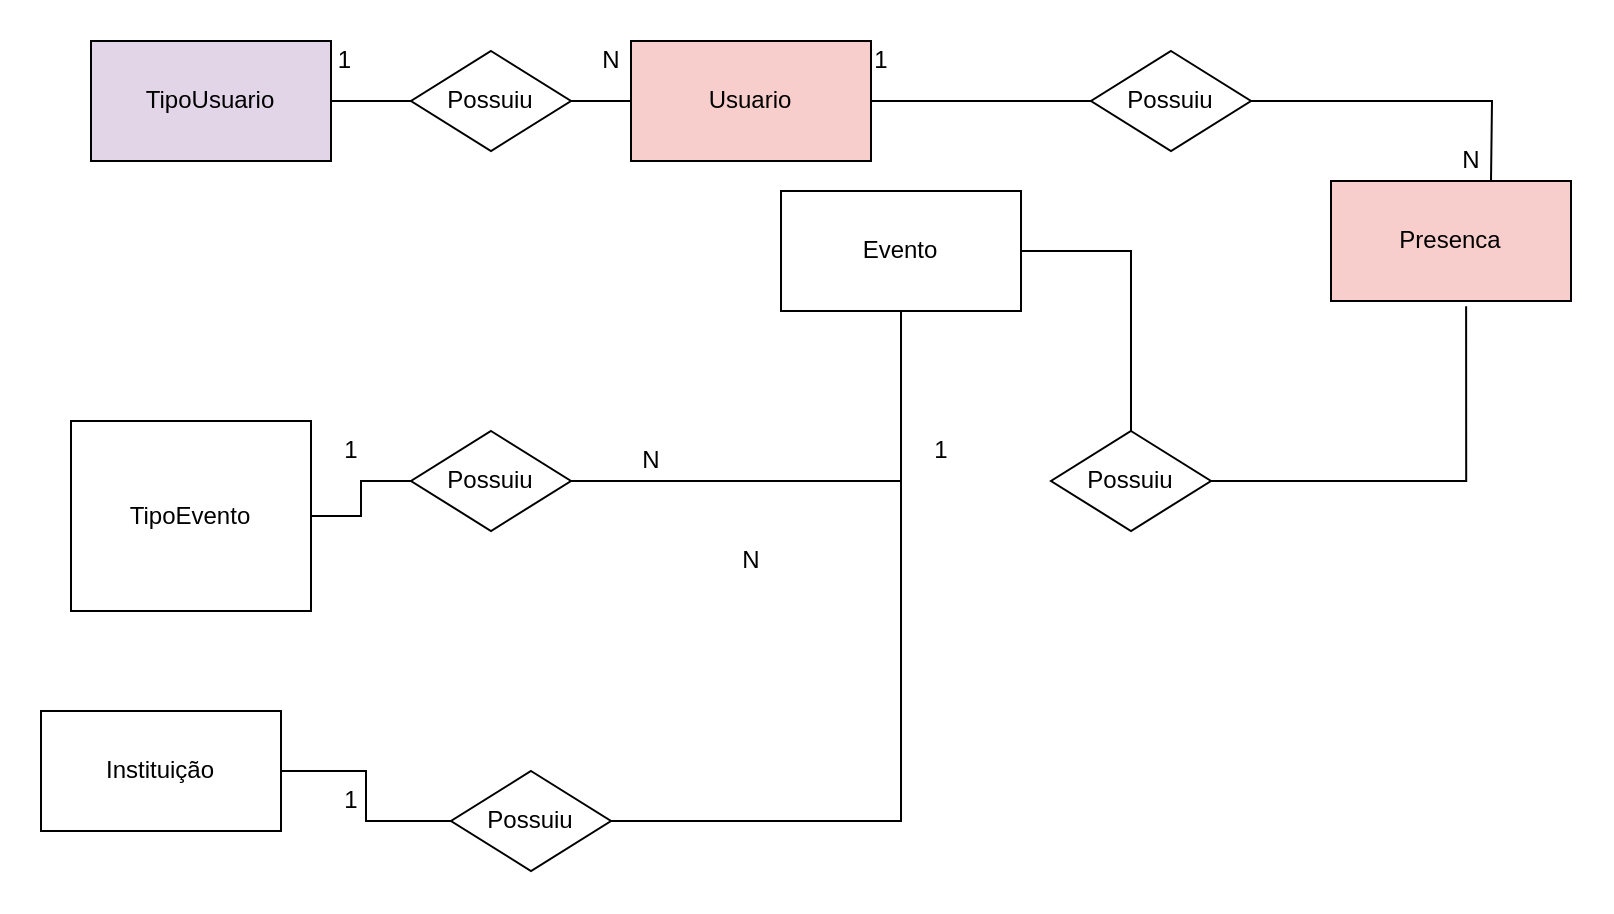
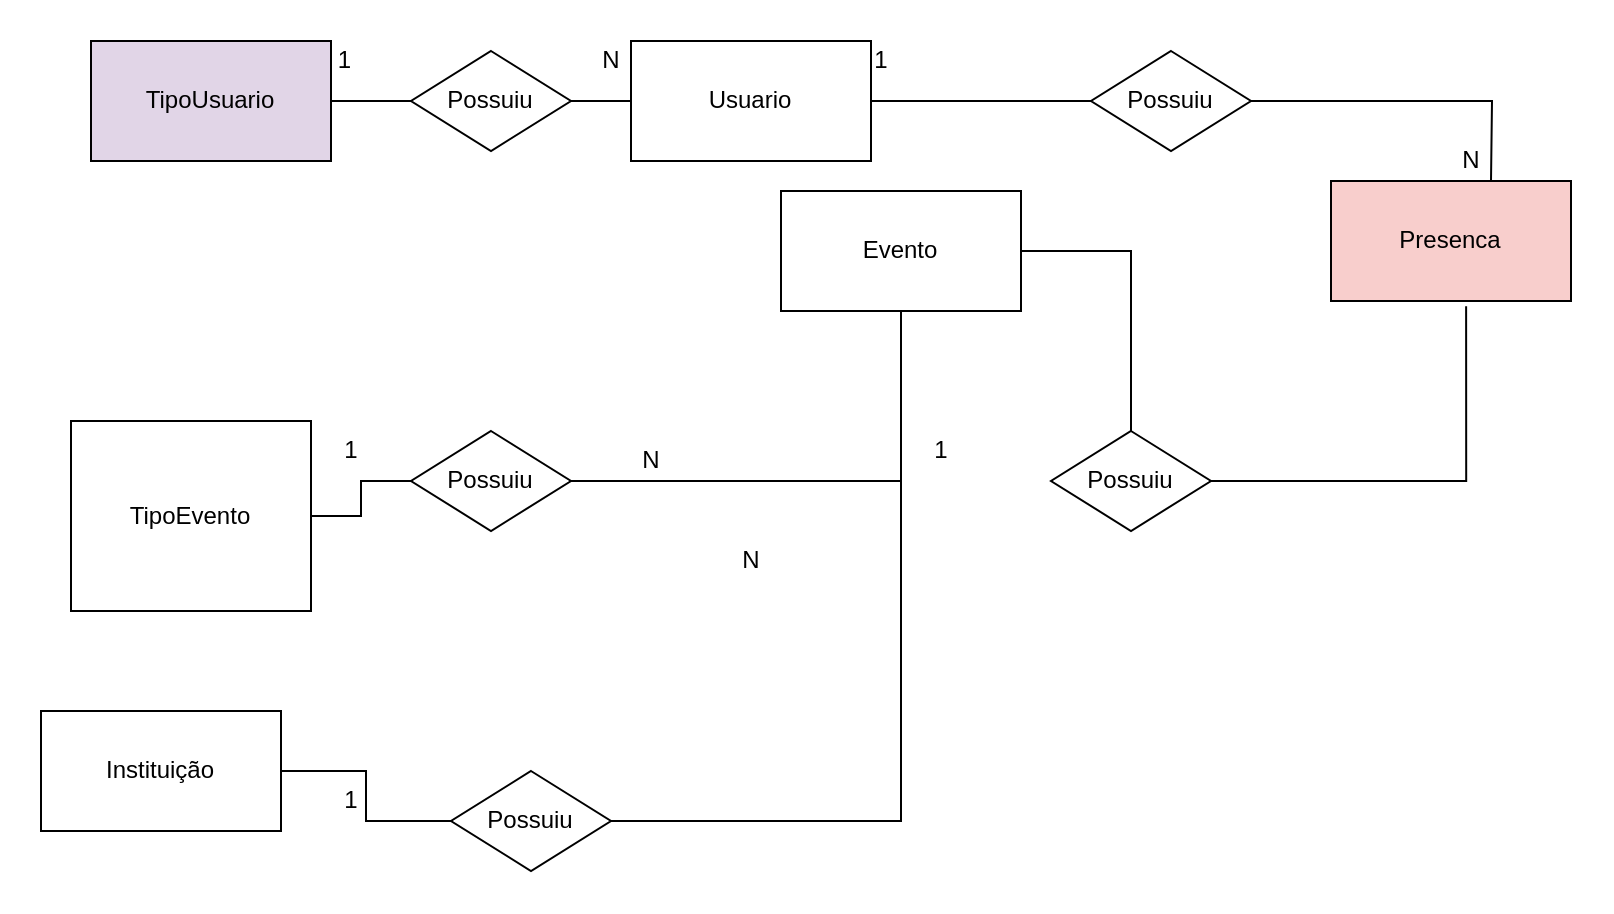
(751, 101) -> (751, 101)
